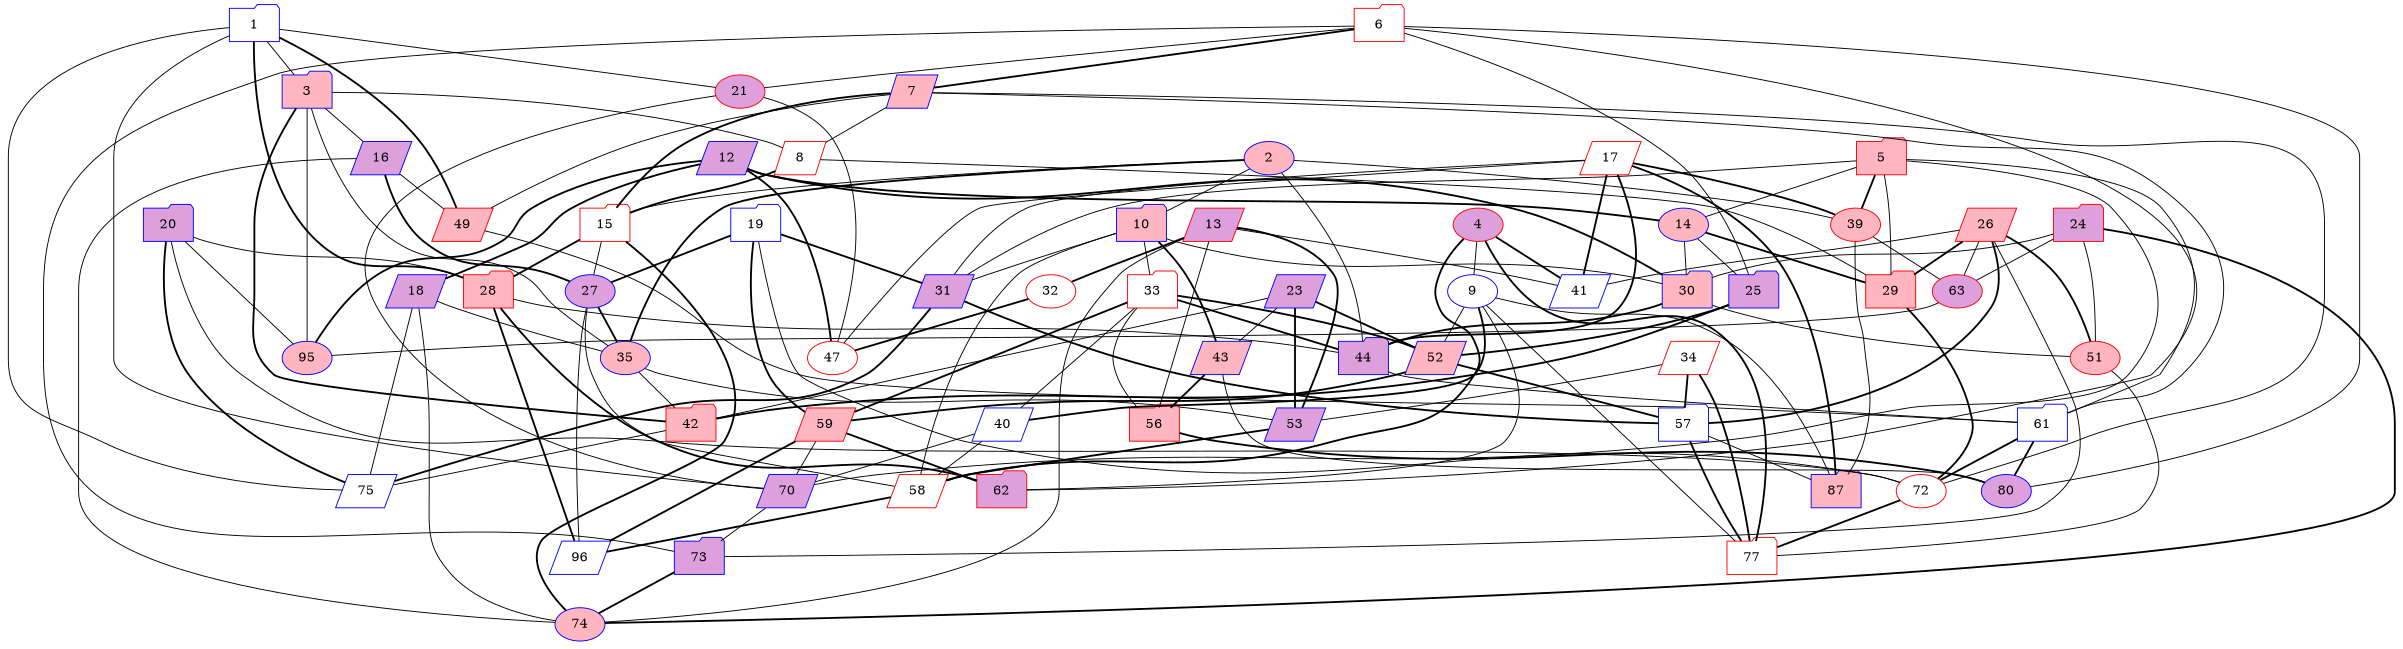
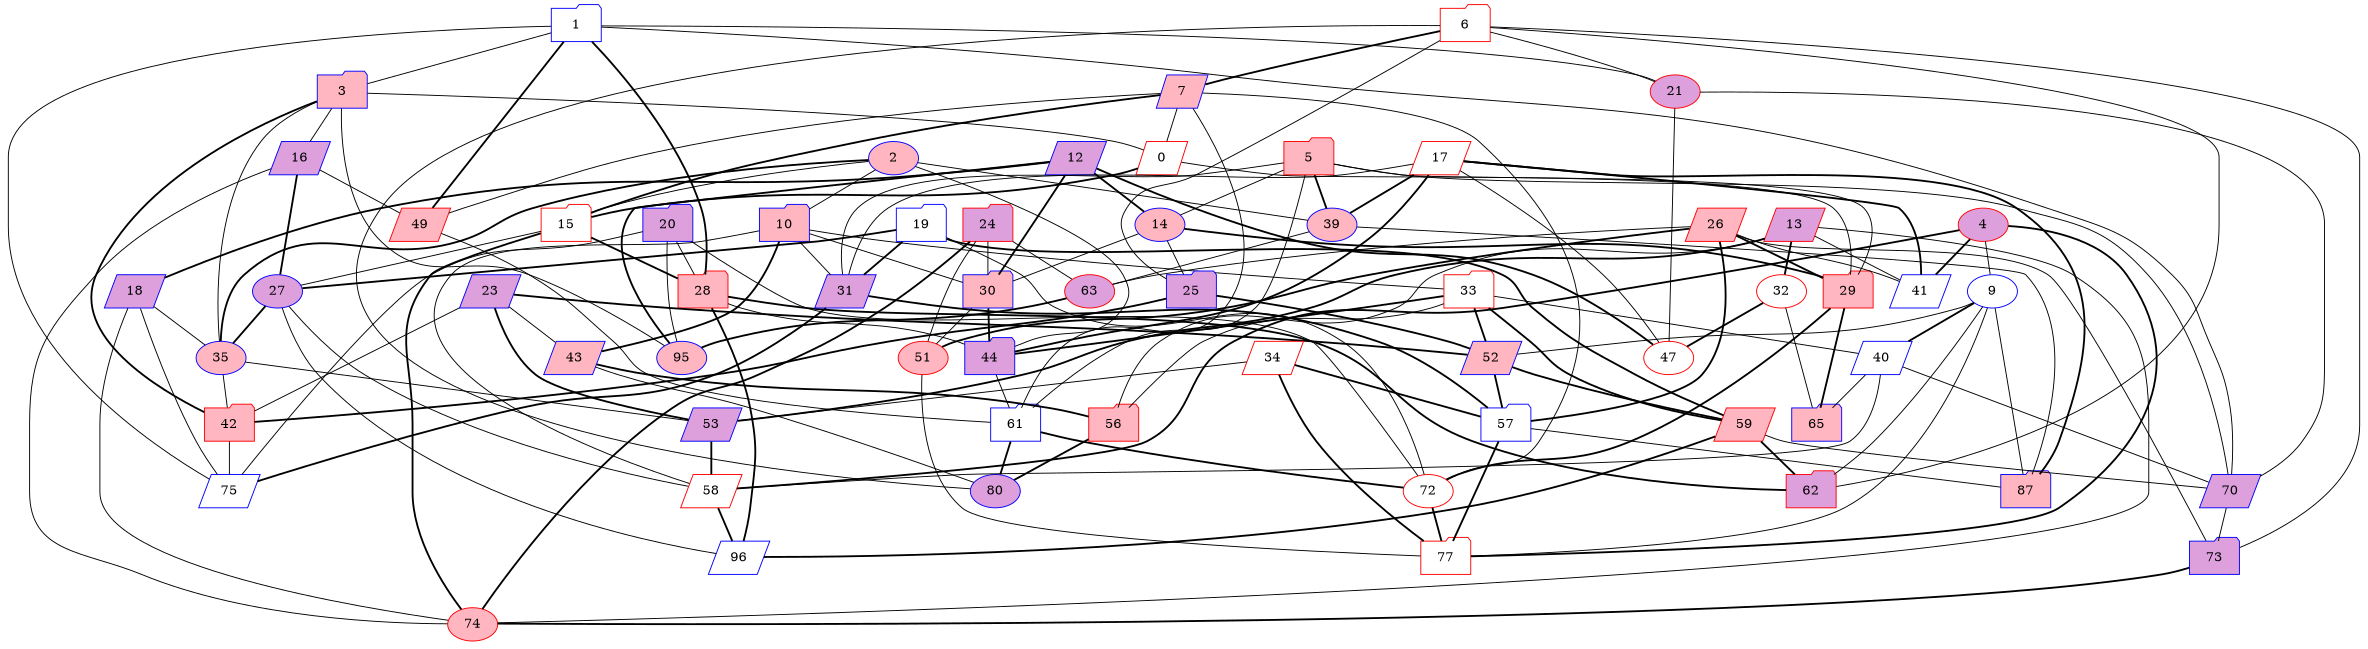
(800, 158) -> (1162, 158)
(1856, 225) -> (1332, 225)
(1257, 335) -> (883, 320)
(206, 395) -> (408, 292)
none -> (1817, 425)
(580, 624) -> (473, 624)
